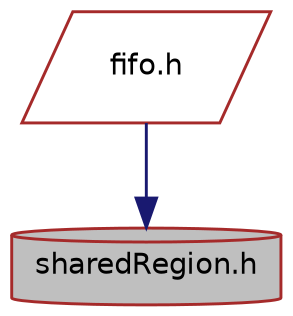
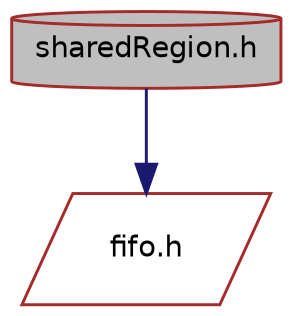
(146, 160) -> (146, 126)
